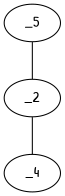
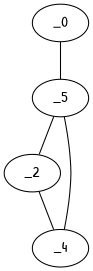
none -> (60, 23)
none -> (71, 173)
